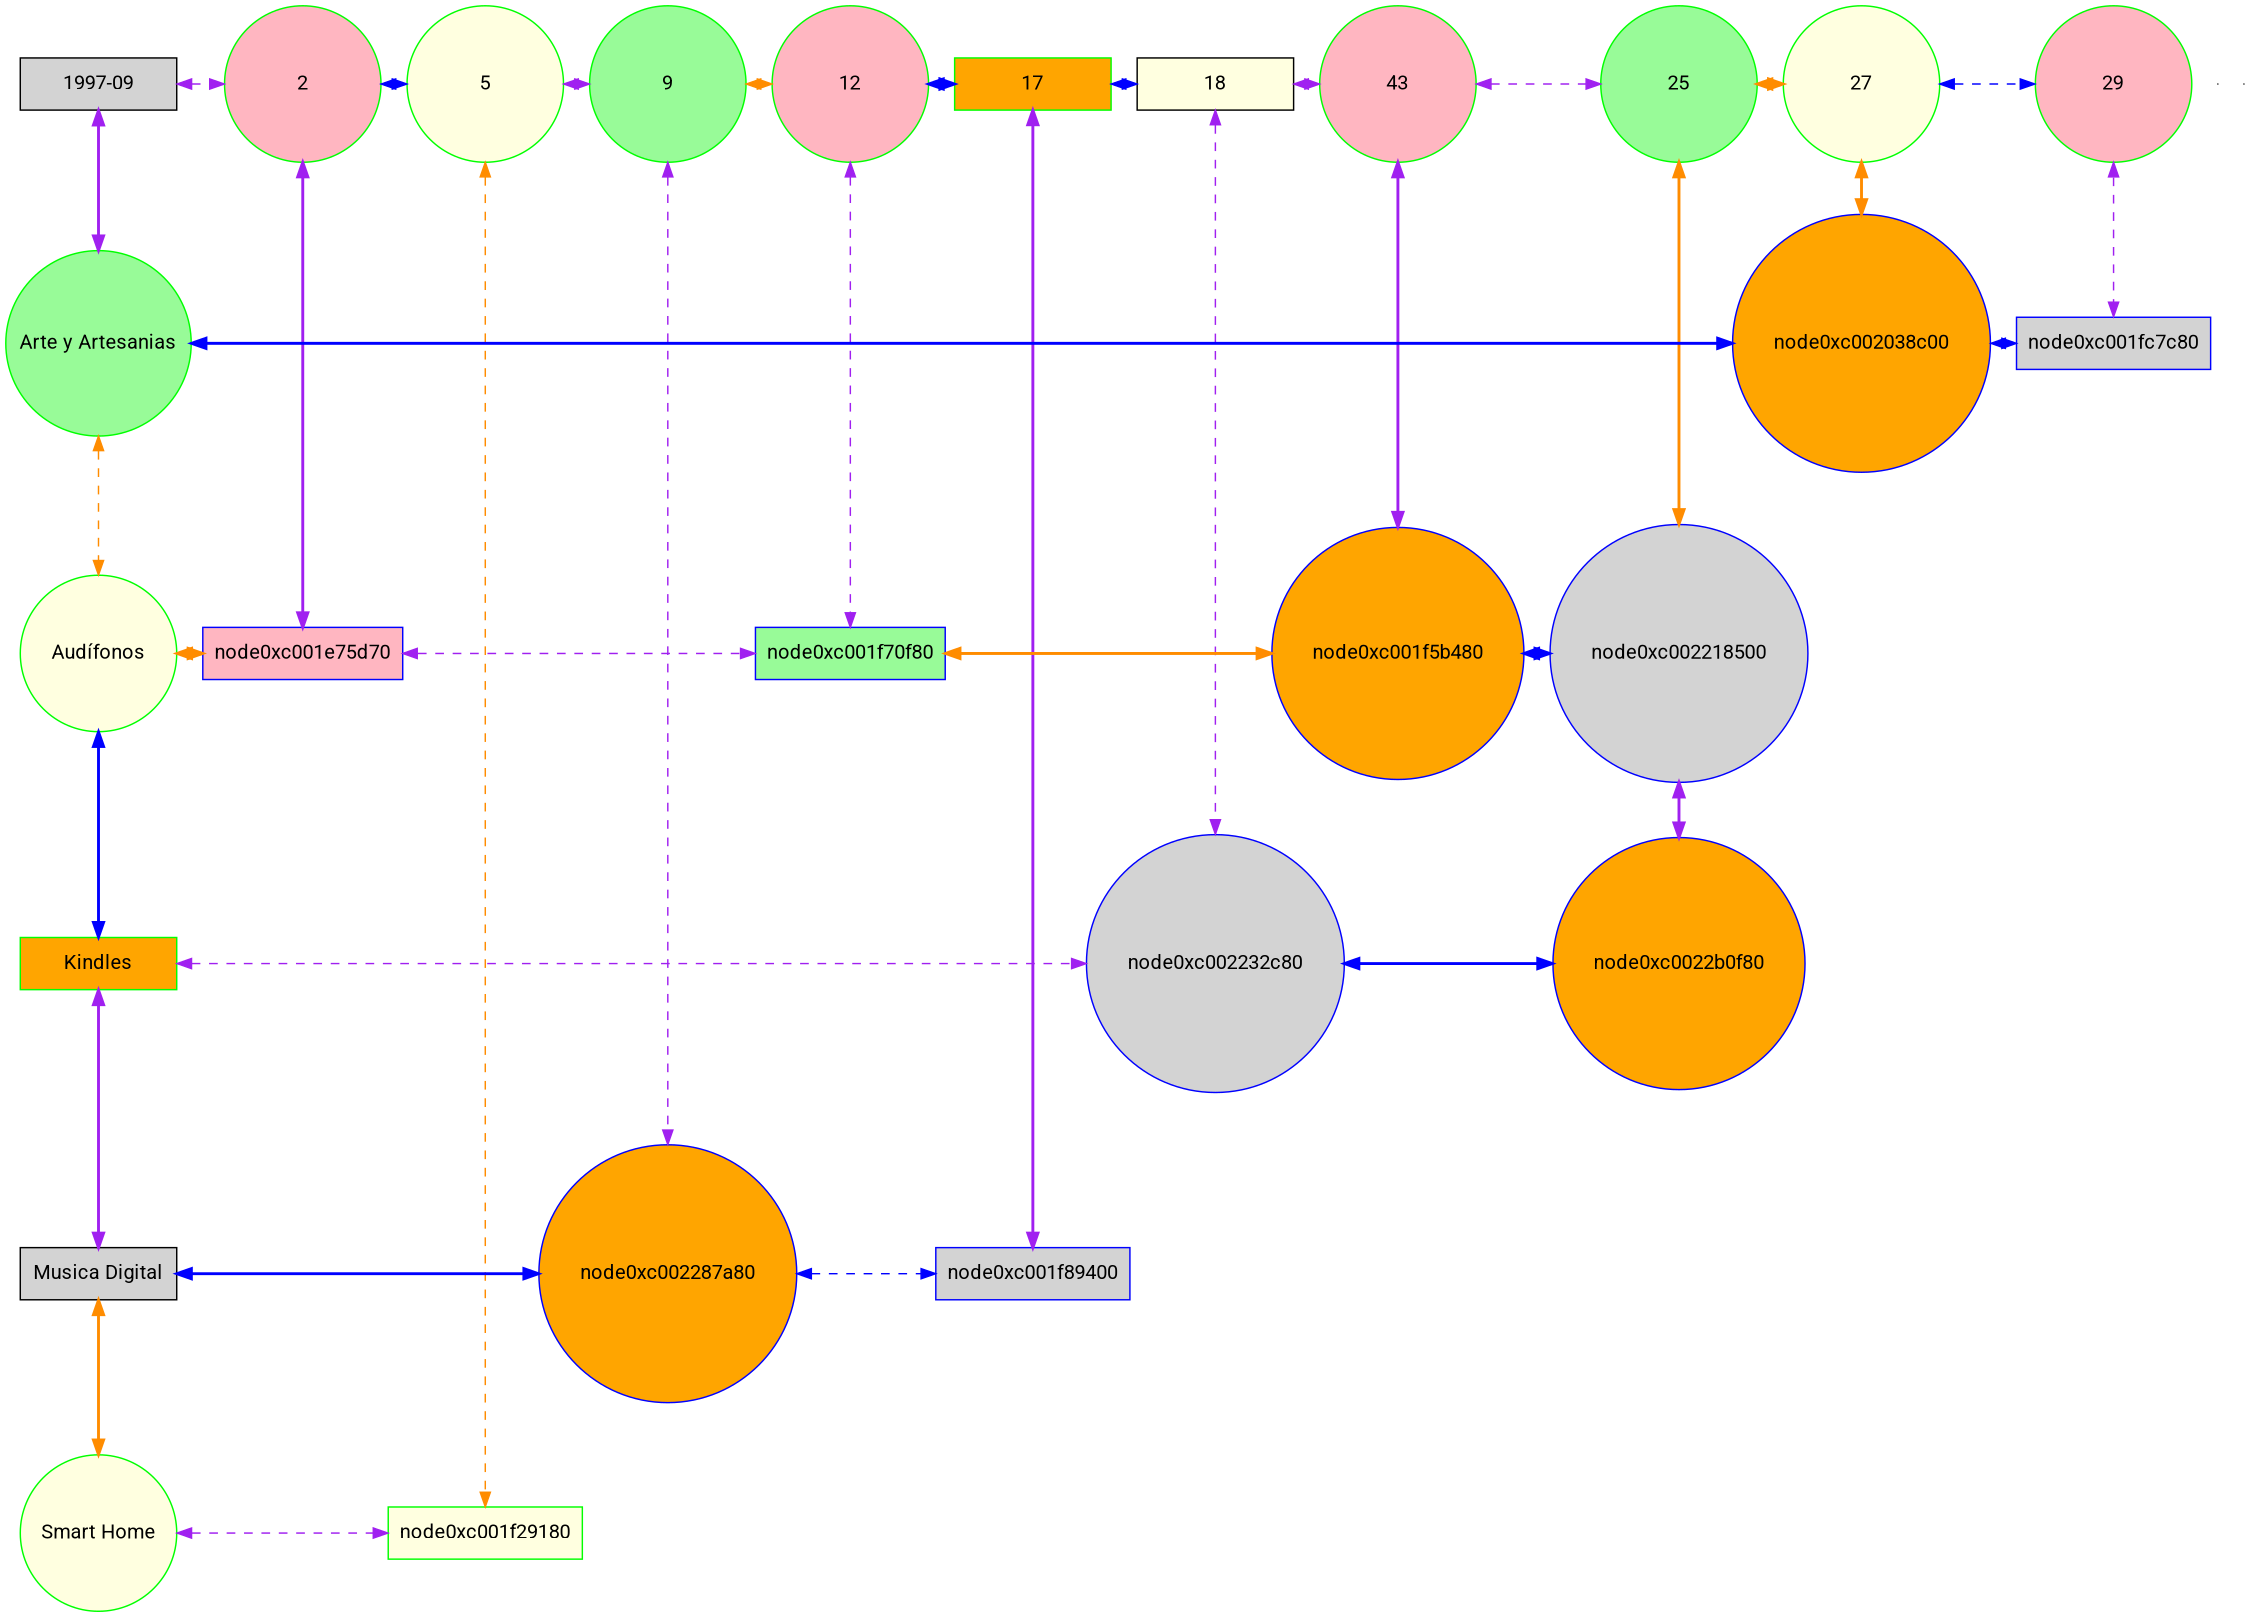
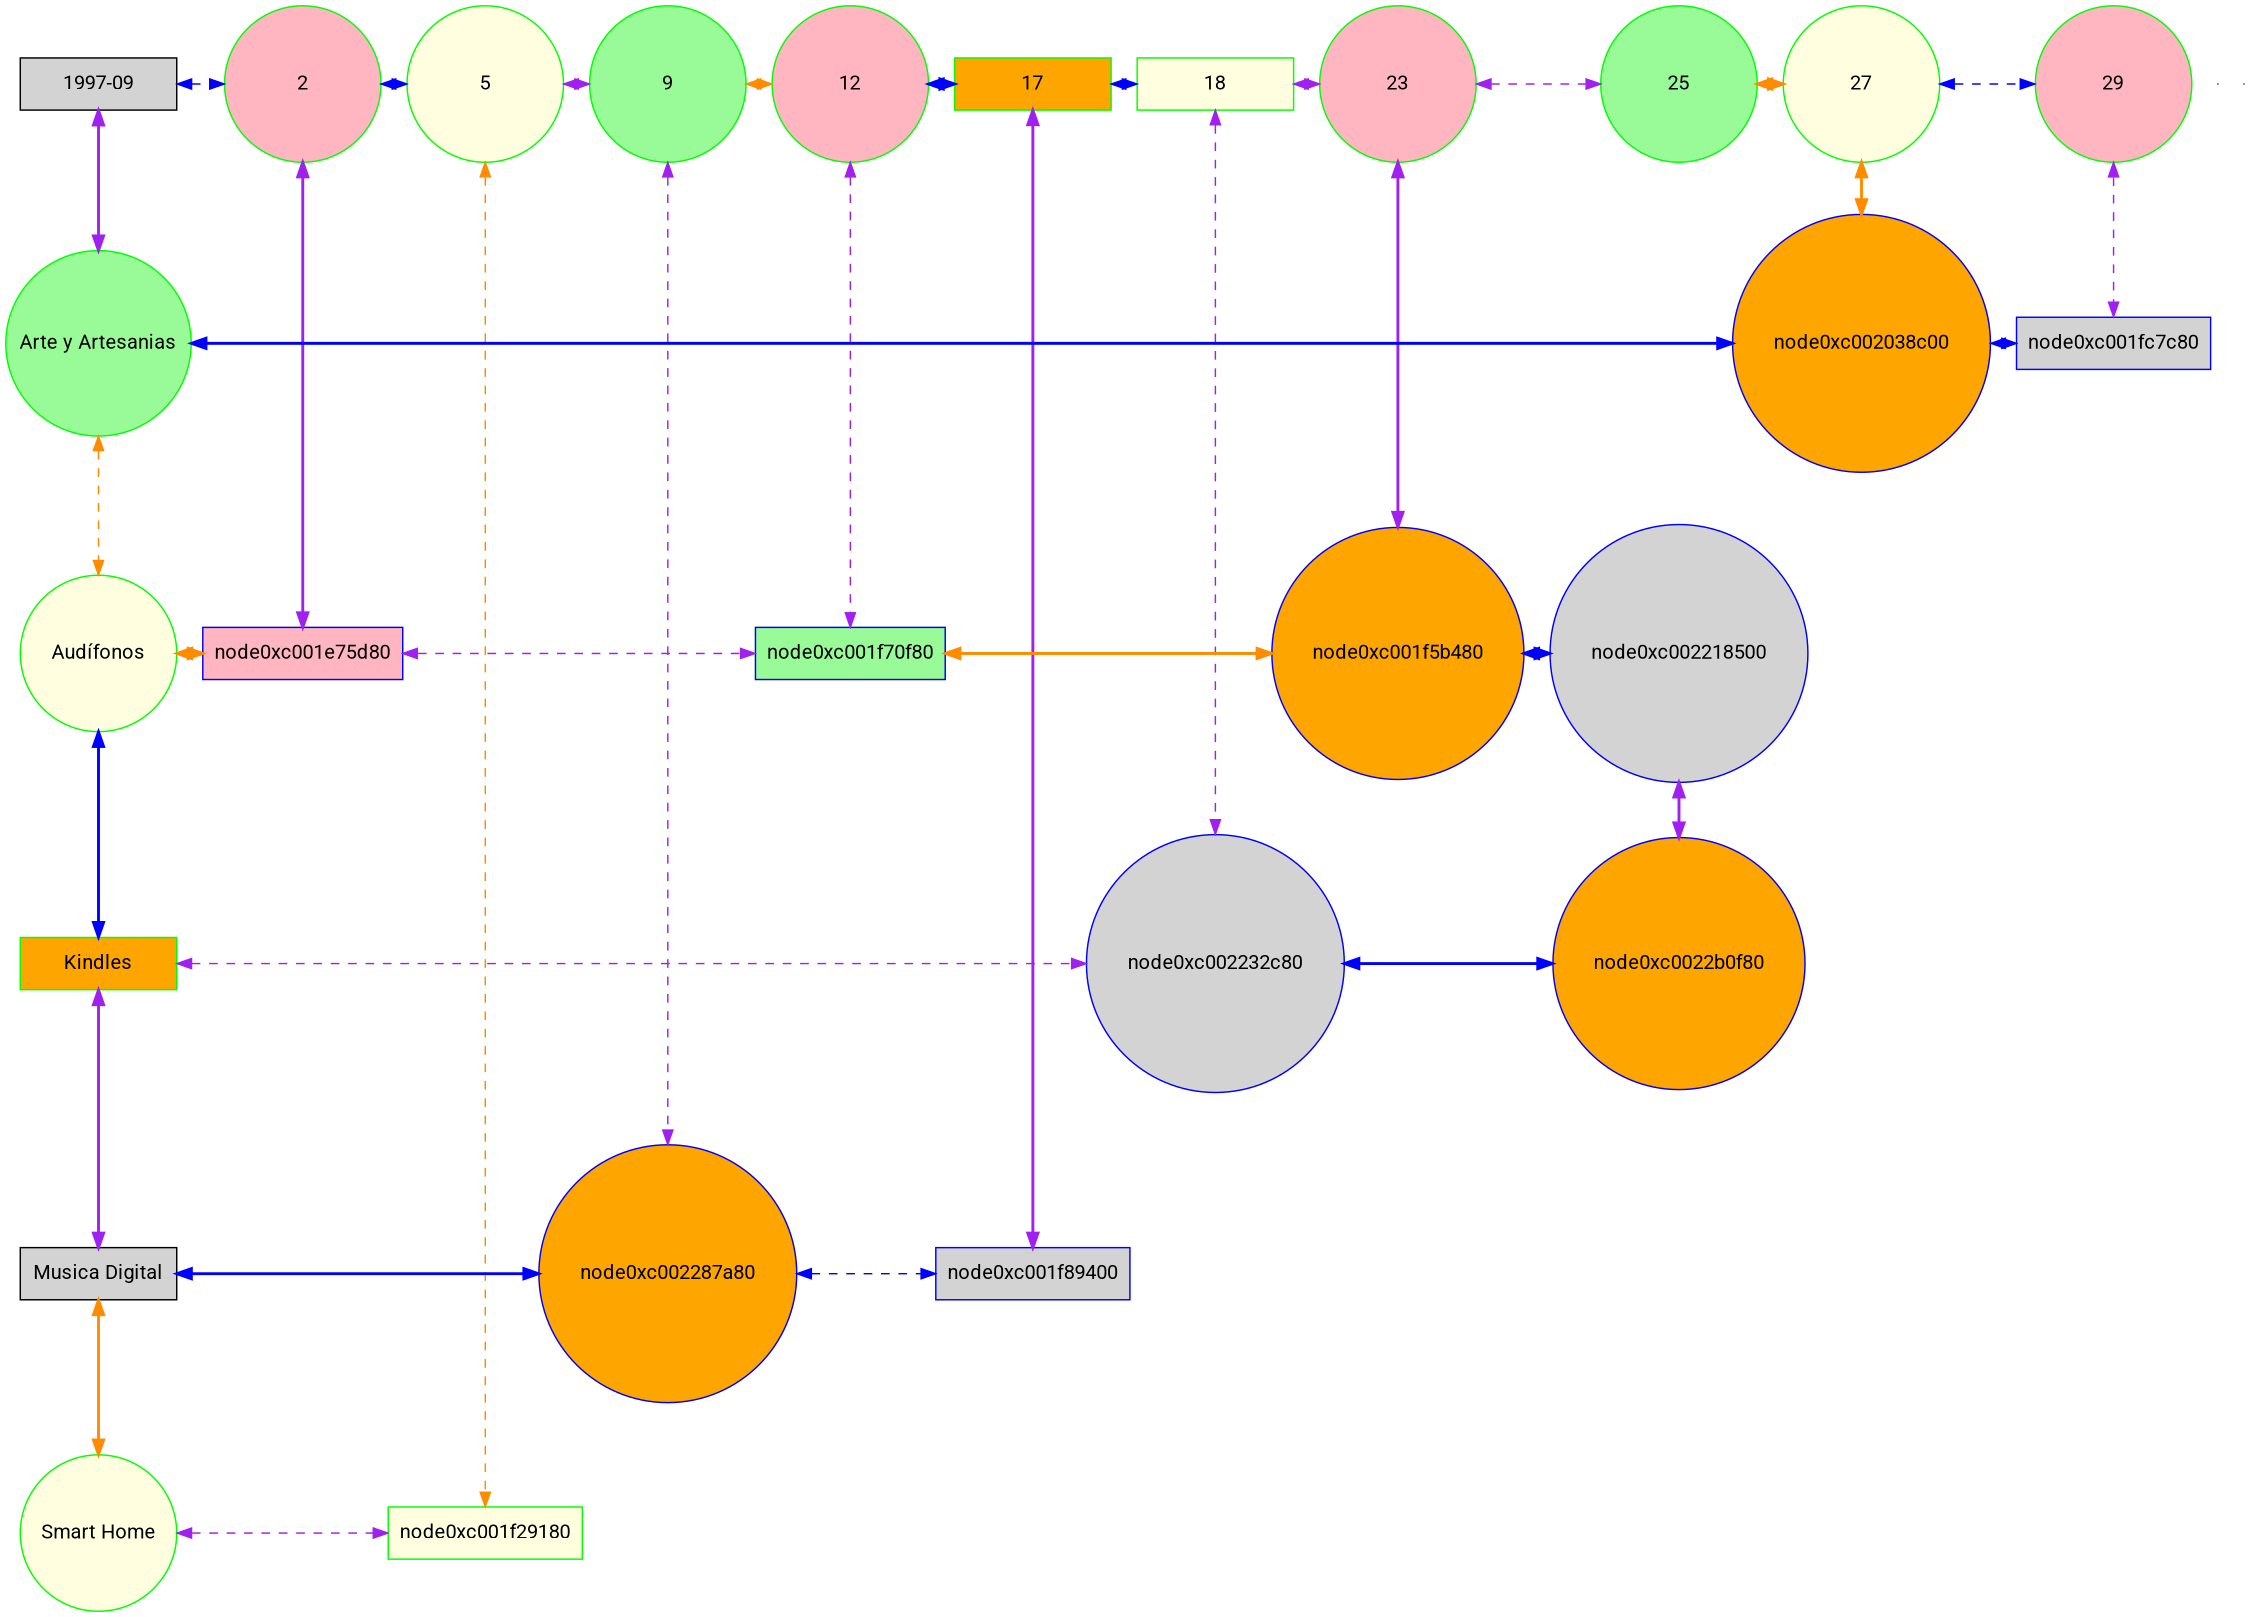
(201, 84) -> (201, 84)
(1215, 84) -> (1215, 84)
(1398, 84) -> (1398, 84)
(1679, 326) -> none
(303, 653) -> (303, 653)
